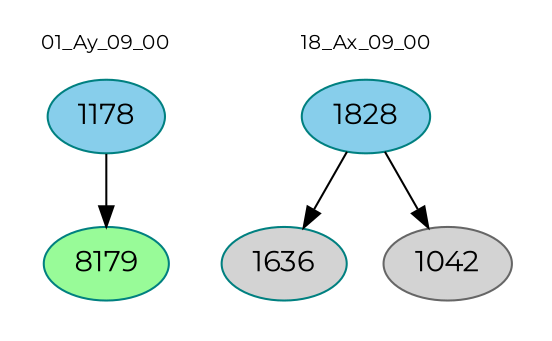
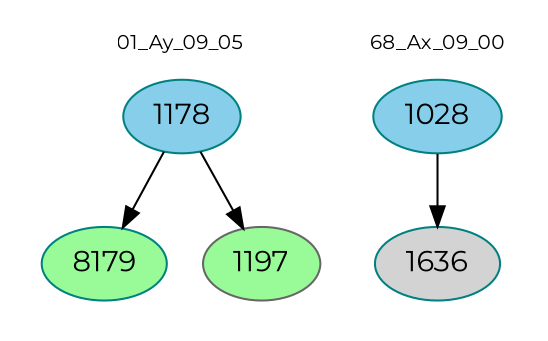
(106, 44) -> (181, 44)
(366, 44) -> (439, 44)
(366, 117) -> (438, 117)
none -> (262, 264)
(448, 264) -> none
